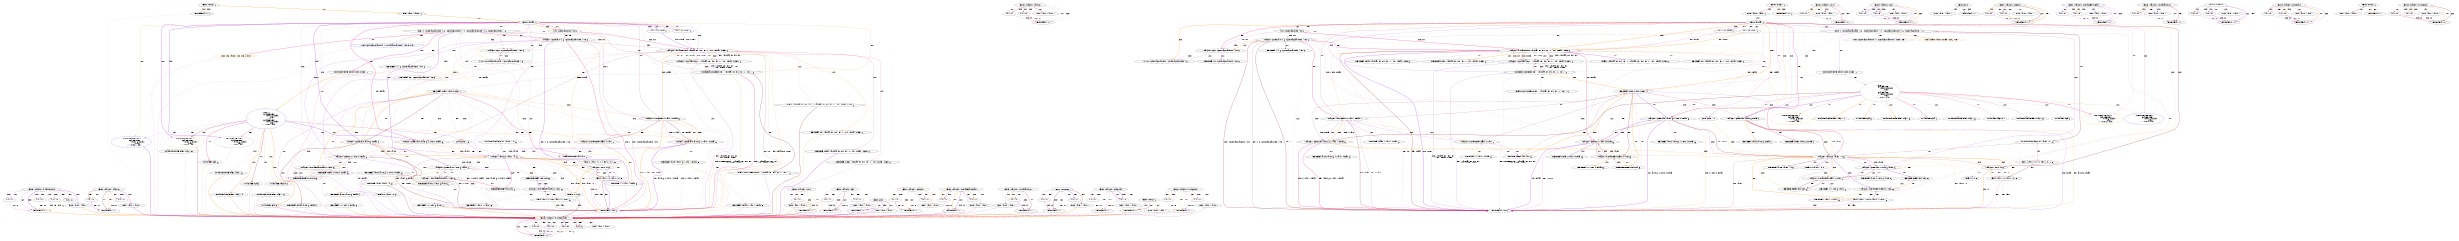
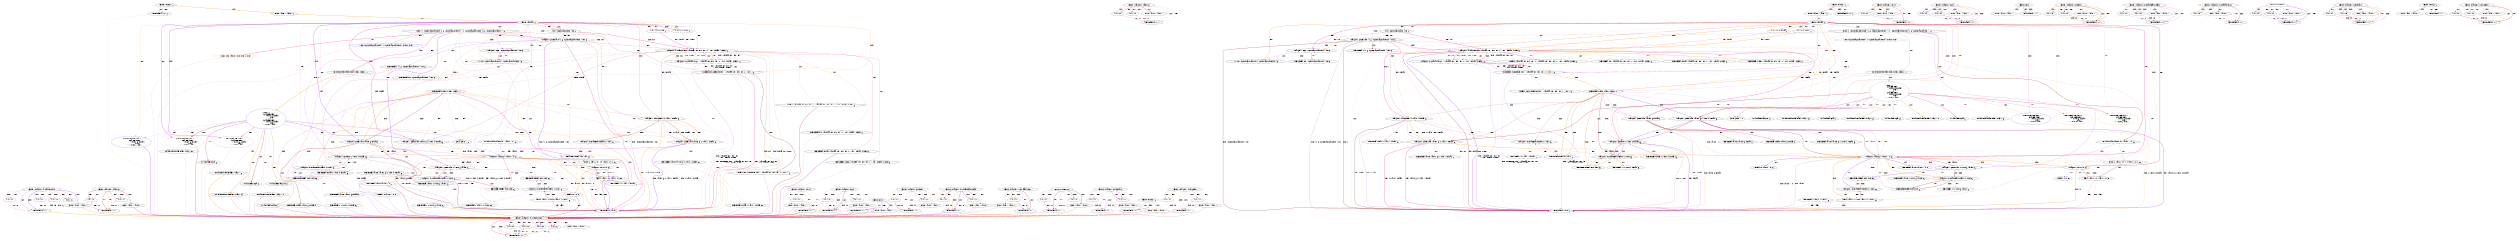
(1941, 40) -> none
